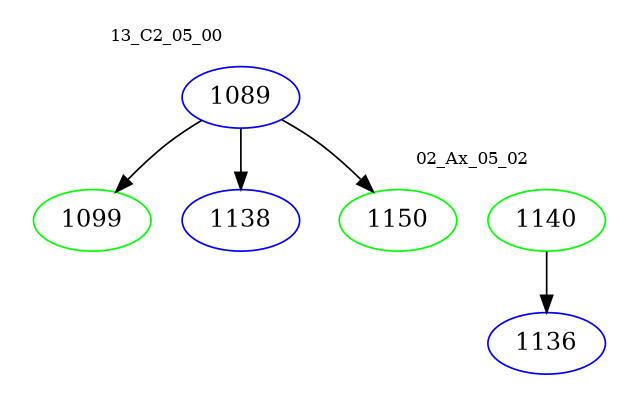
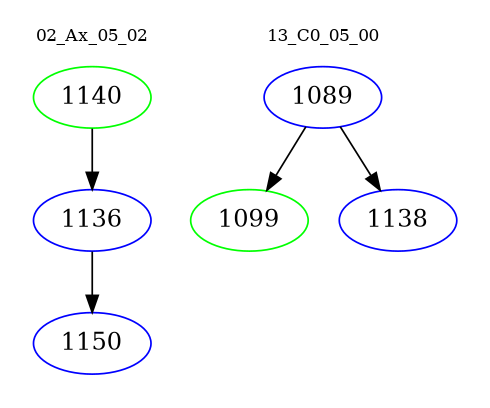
(167, 37) -> (324, 37)
(337, 157) -> (92, 273)
(398, 220) -> (92, 343)
